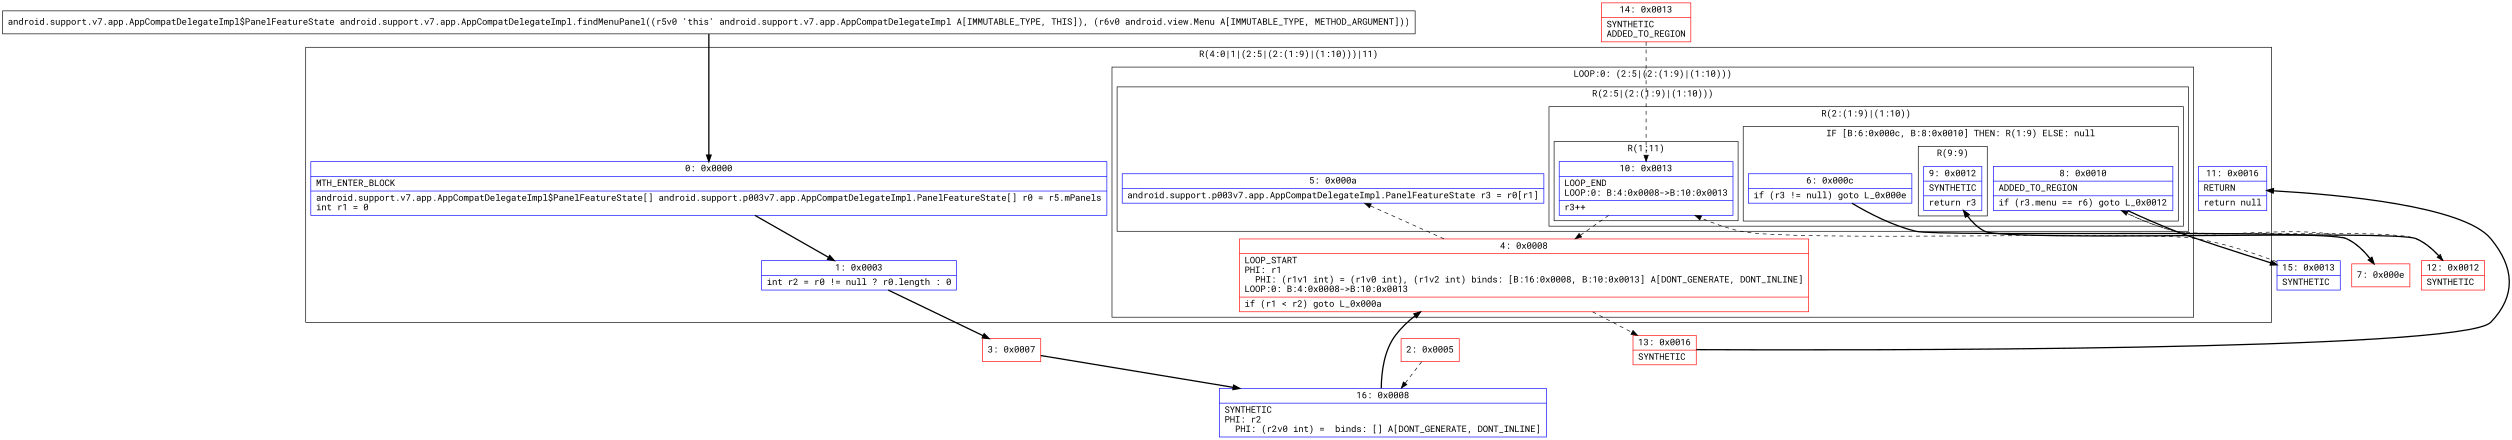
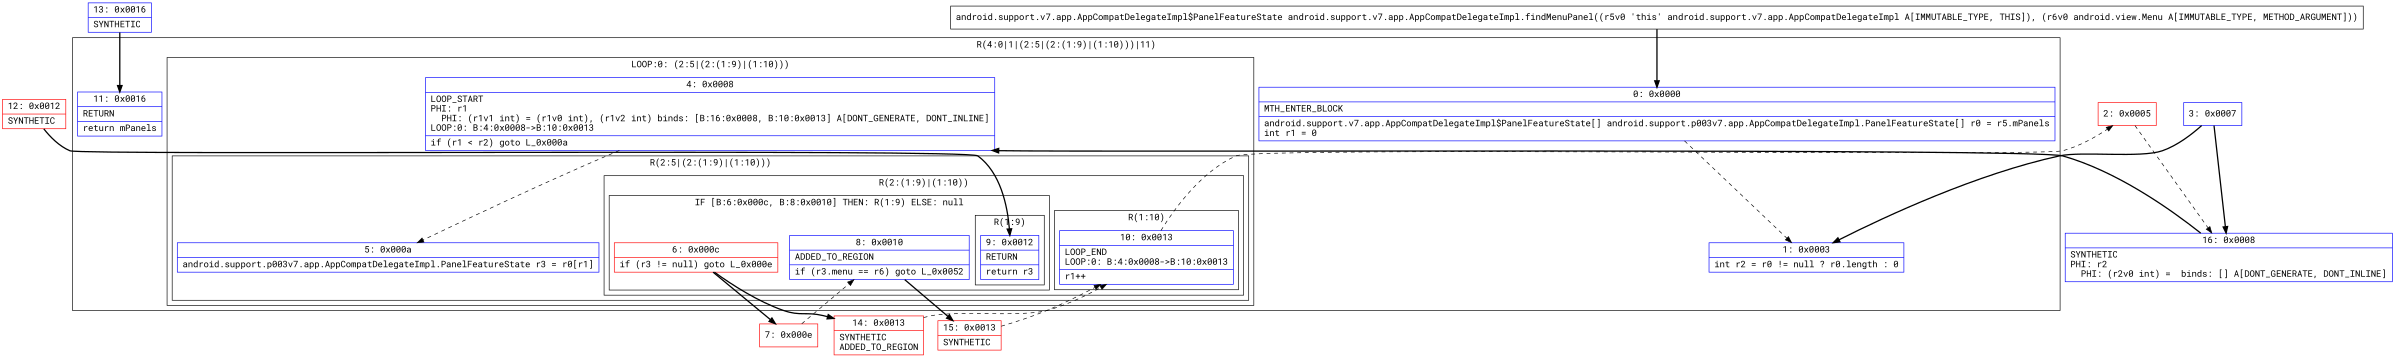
(1646, 149) -> (1146, 218)
(1953, 154) -> (1010, 223)
(1830, 188) -> (696, 257)
(1953, 188) -> (1002, 257)
(2083, 203) -> (879, 272)
(2233, 203) -> (120, 128)
(1575, 208) -> (1076, 277)
(1595, 225) -> (1621, 152)
(2281, 233) -> none
(792, 236) -> (1736, 190)
(1524, 275) -> (710, 114)
(2309, 275) -> (970, 335)
none -> (768, 304)
(936, 313) -> (2018, 167)
(1620, 326) -> none
(1012, 350) -> (2213, 114)
(1665, 350) -> (120, 18)
